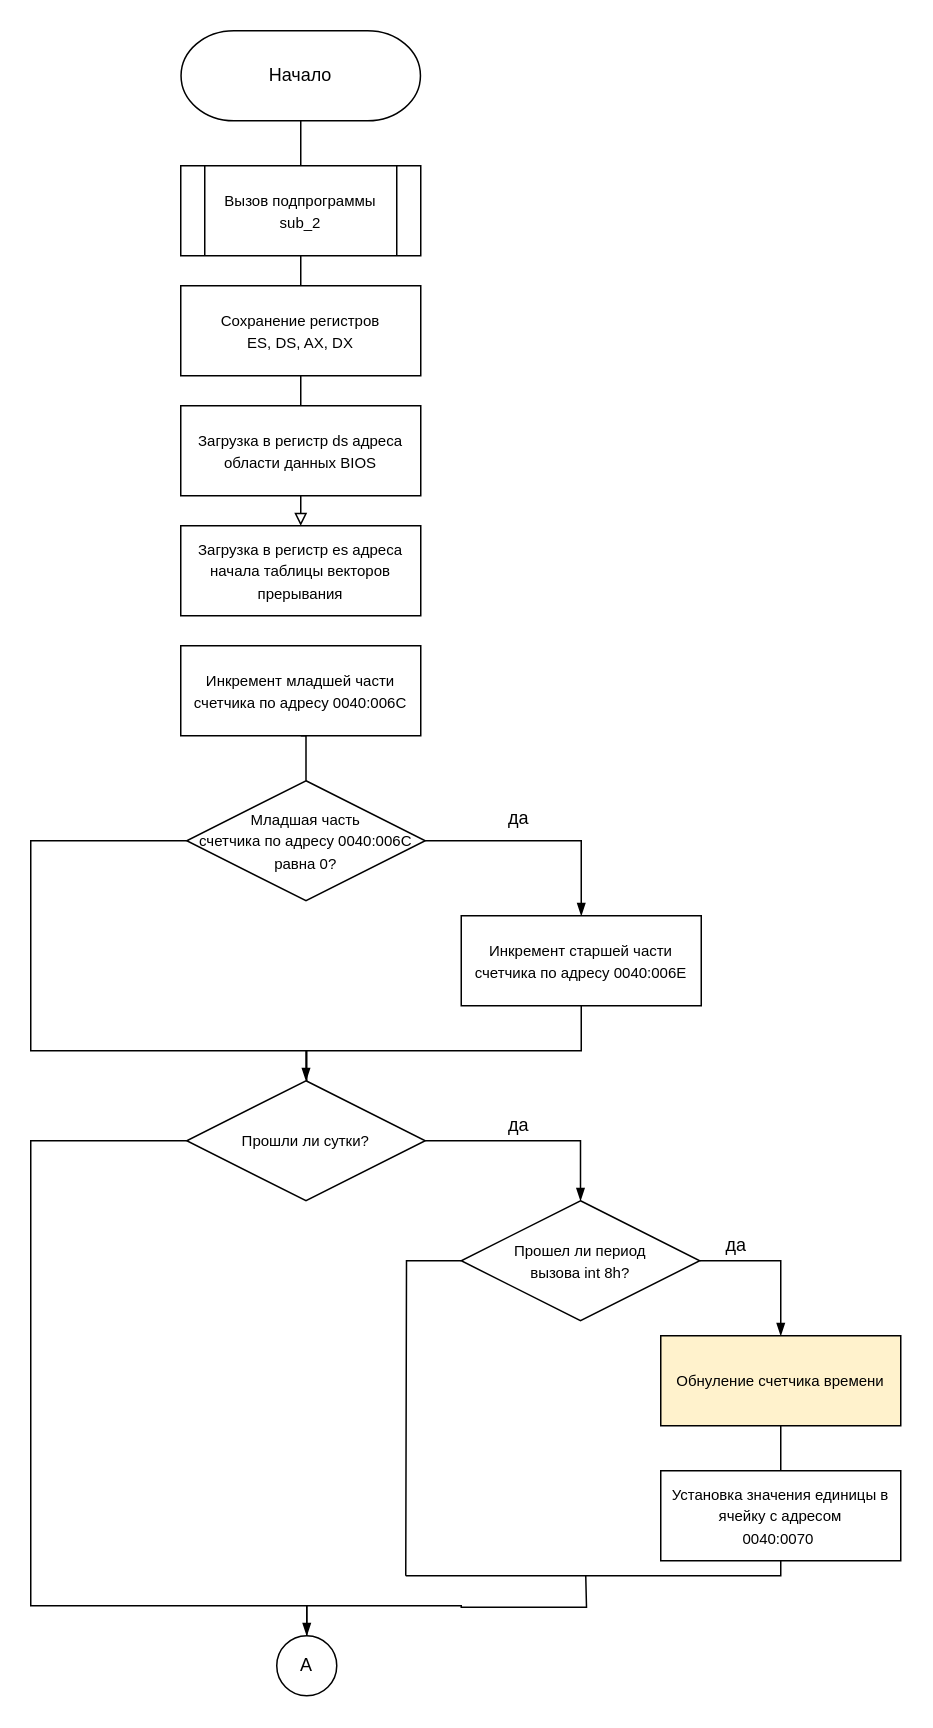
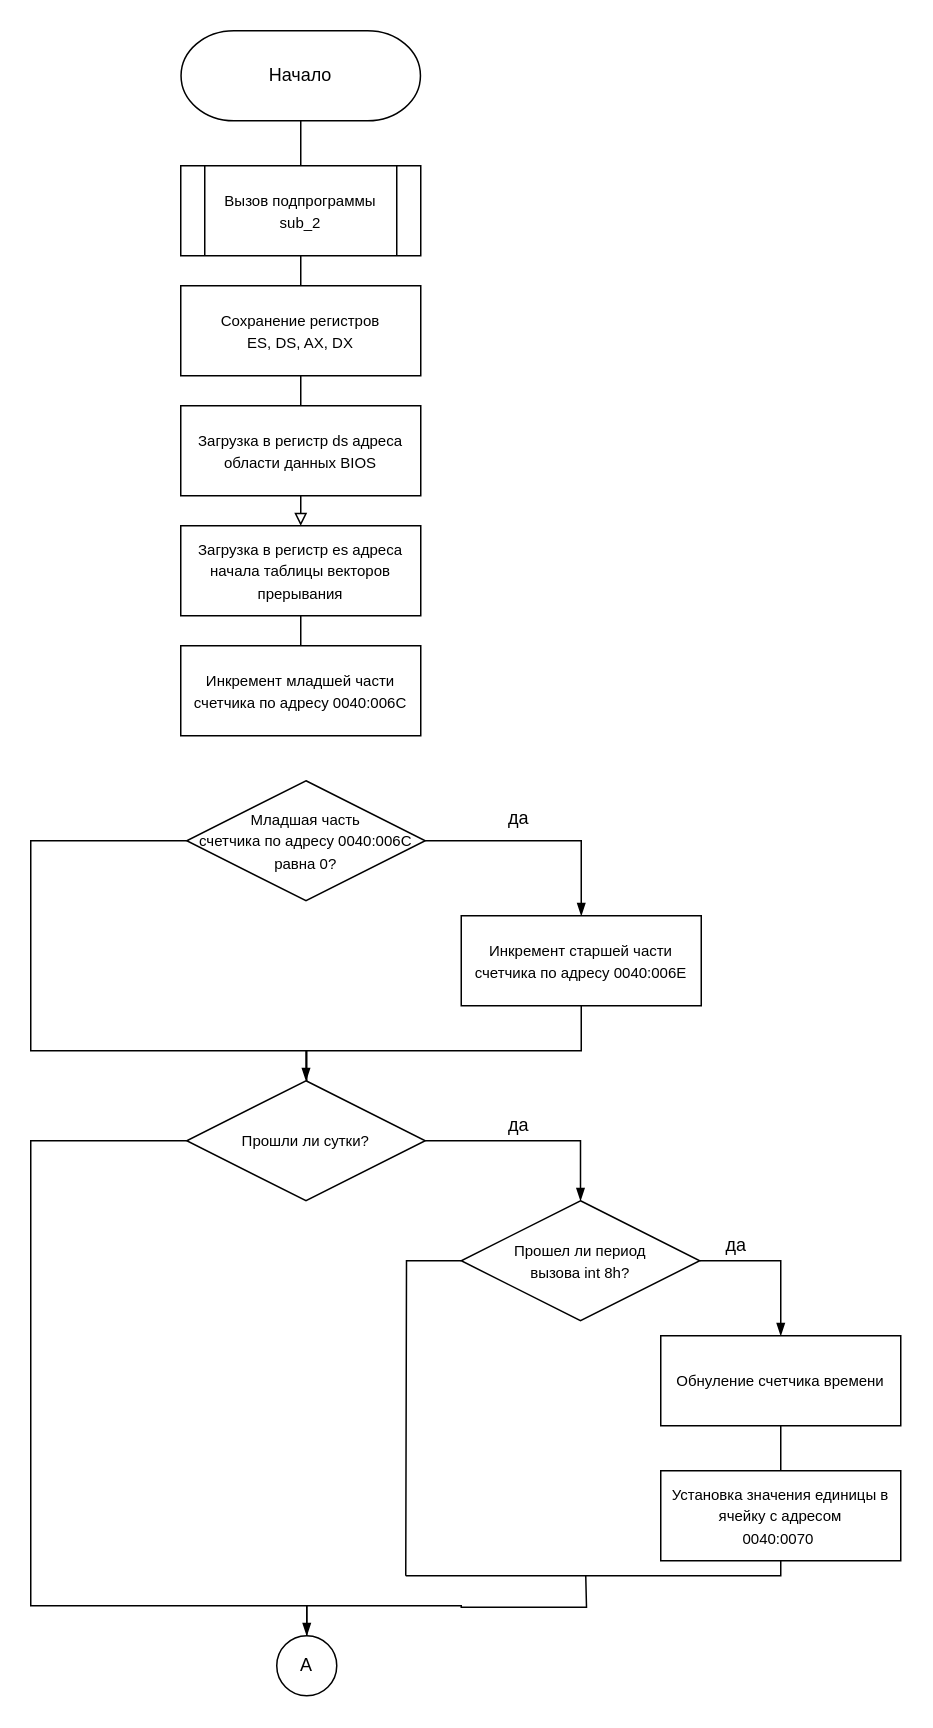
none -> (301, 631)
(306, 757) -> none
(781, 1381) -> (781, 1381)
